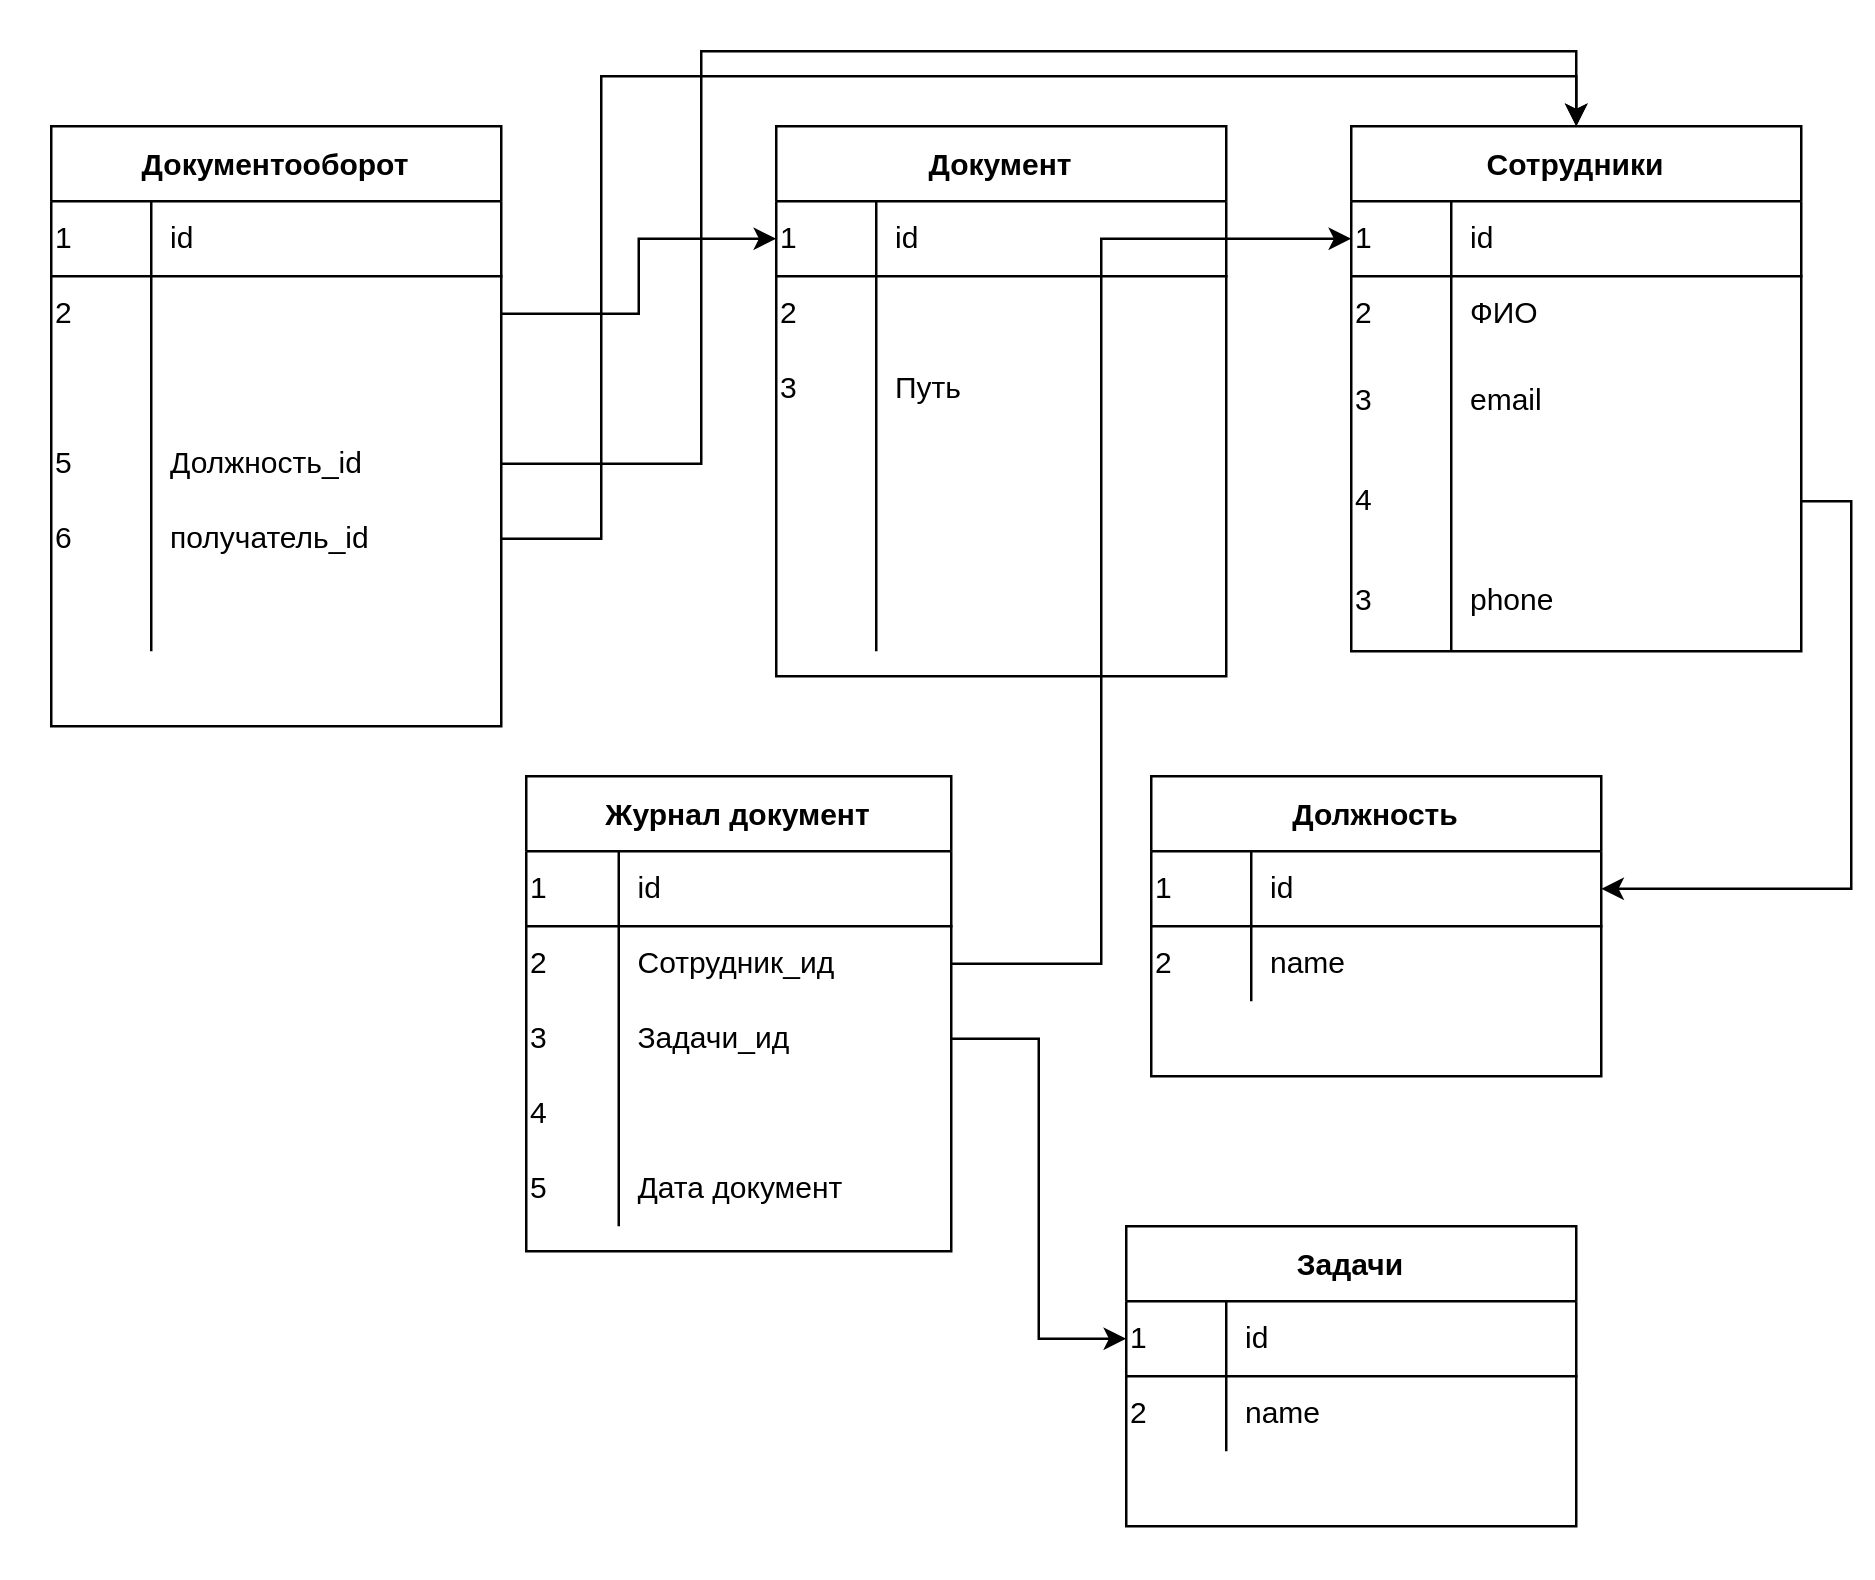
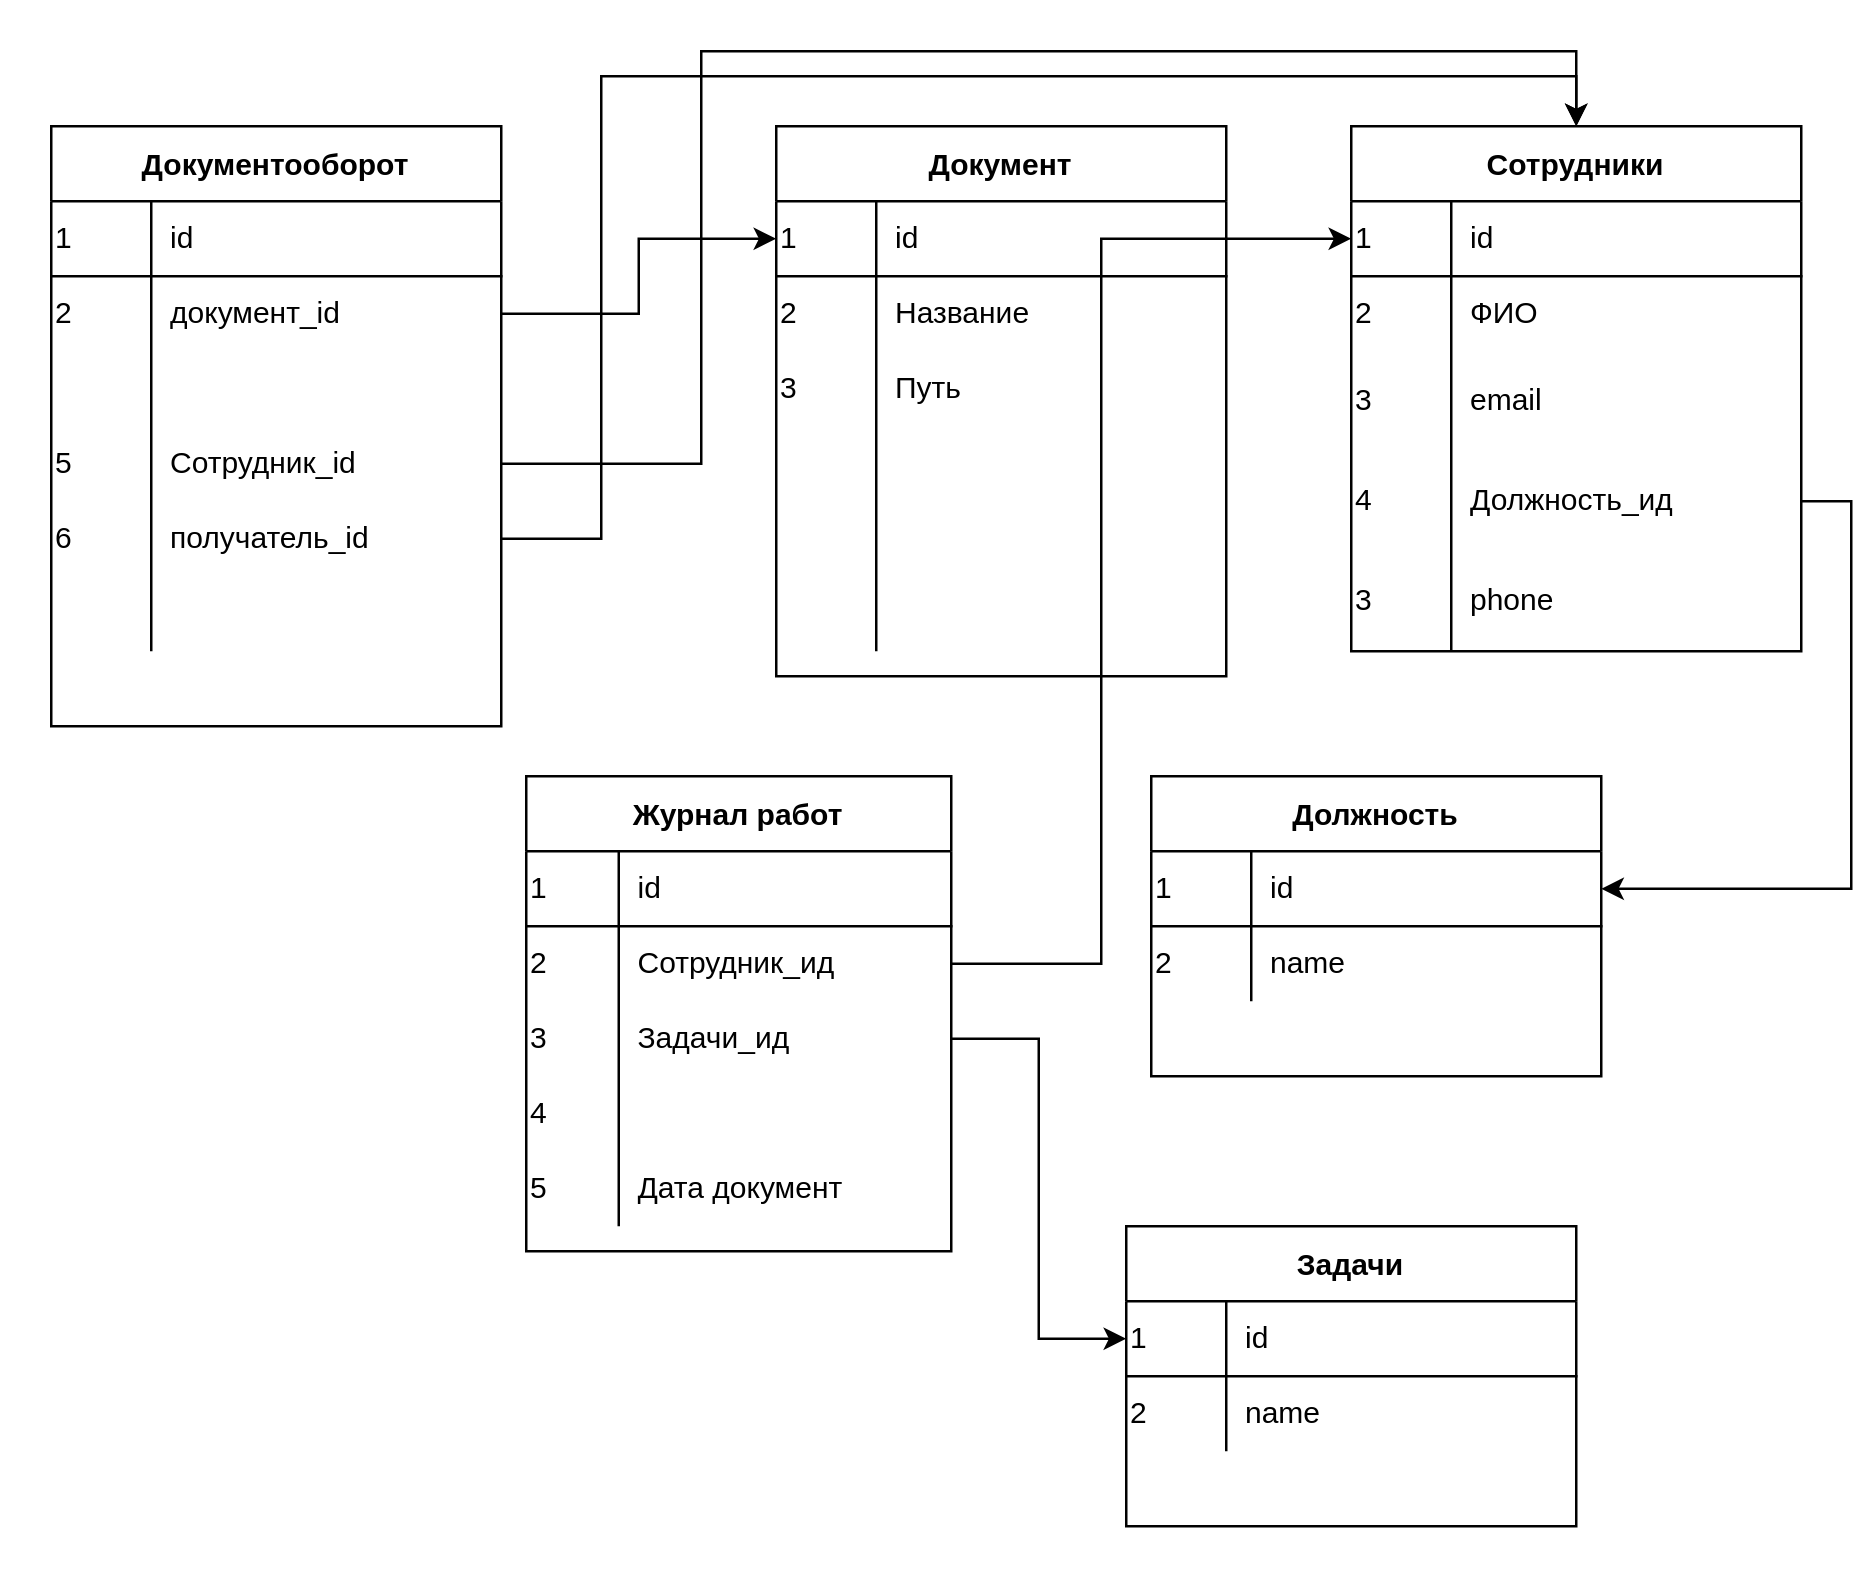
none -> (326, 314)
none -> (1051, 314)
(268, 464) -> (268, 464)
none -> (1626, 501)
(738, 815) -> (738, 815)
